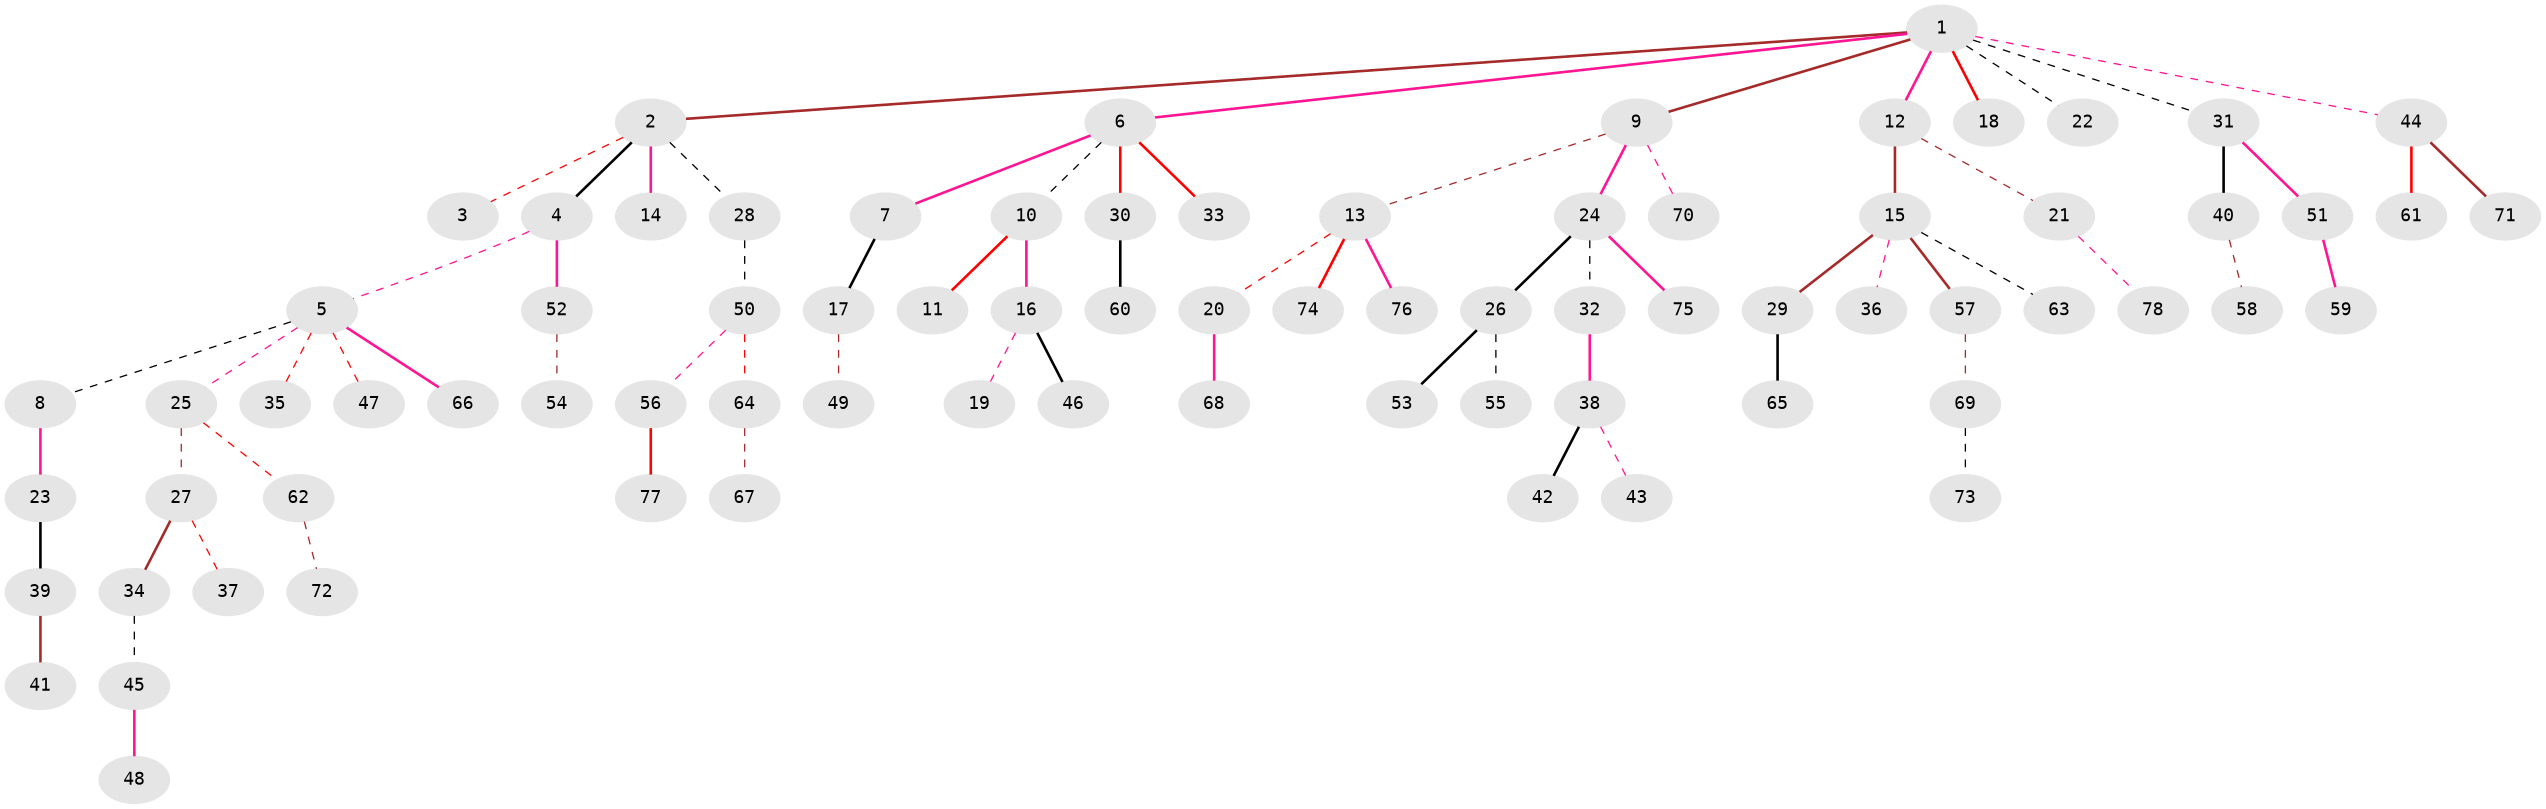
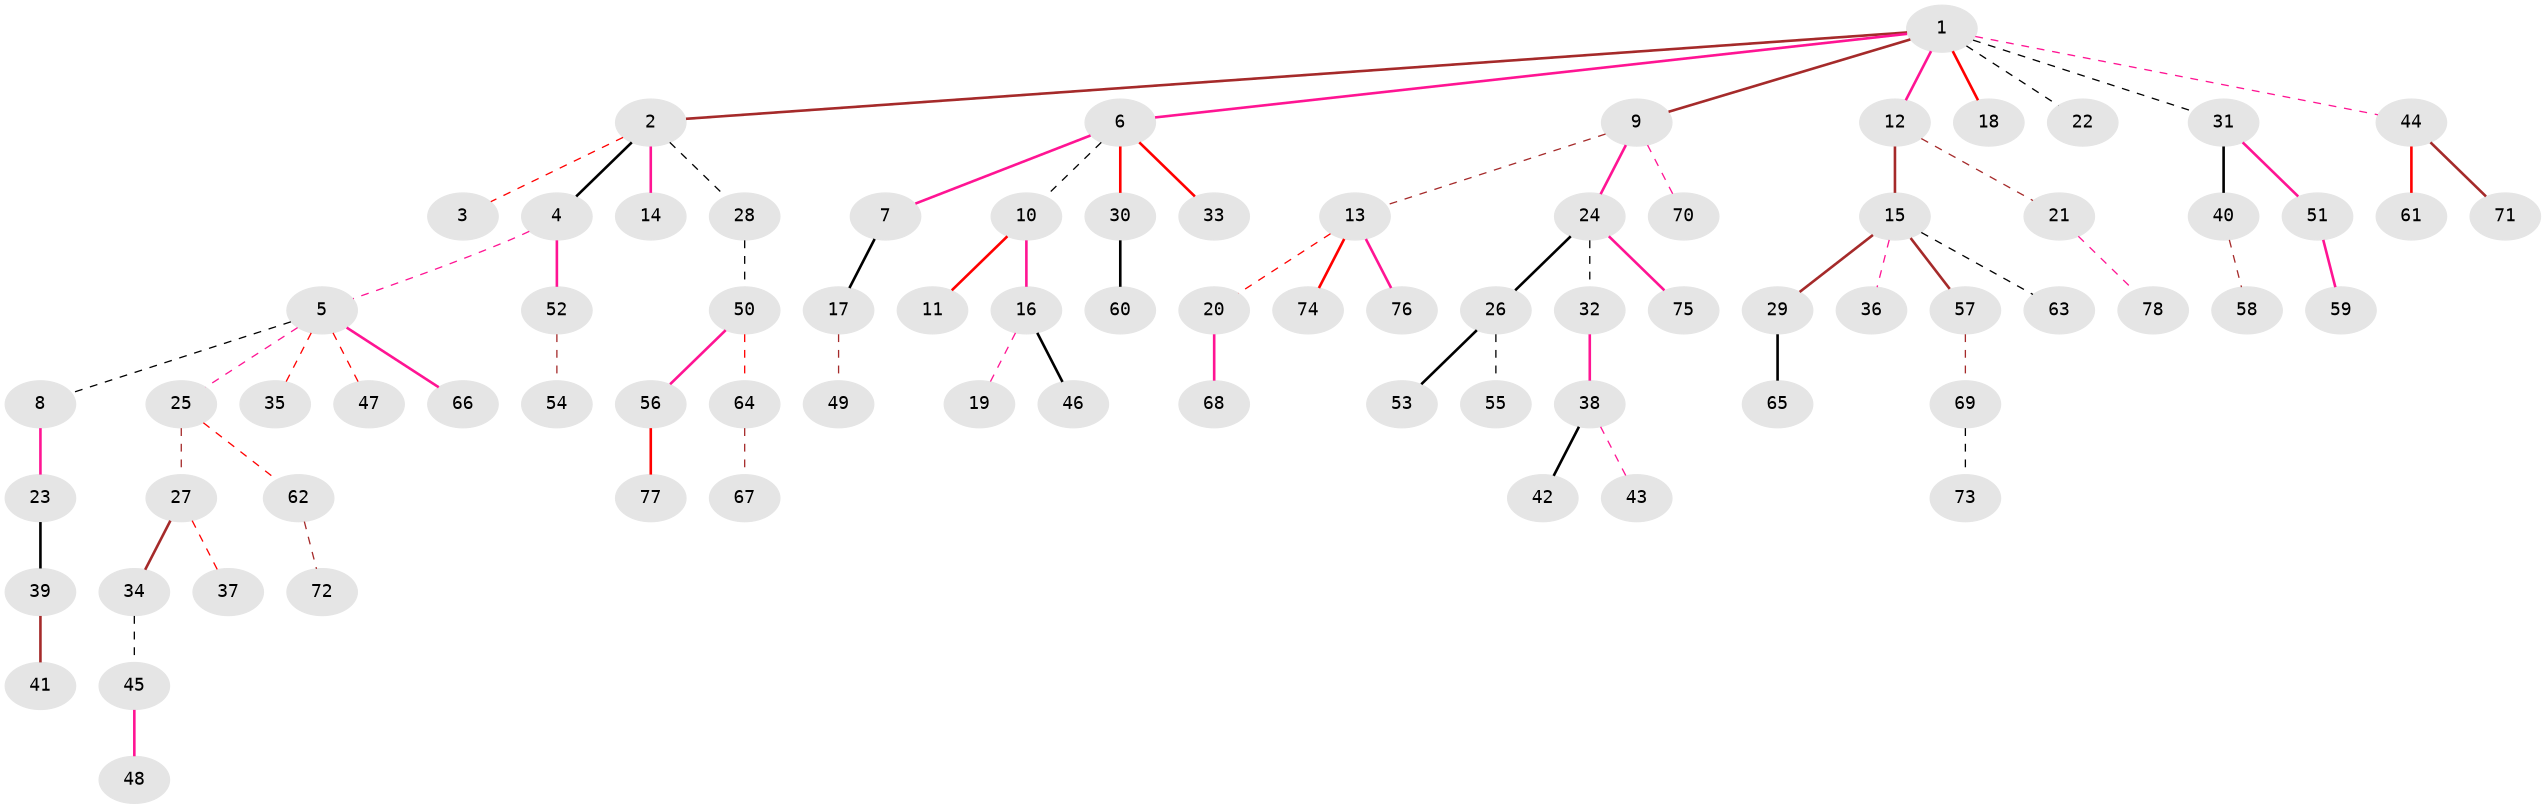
(698, 357) -> (698, 357)
